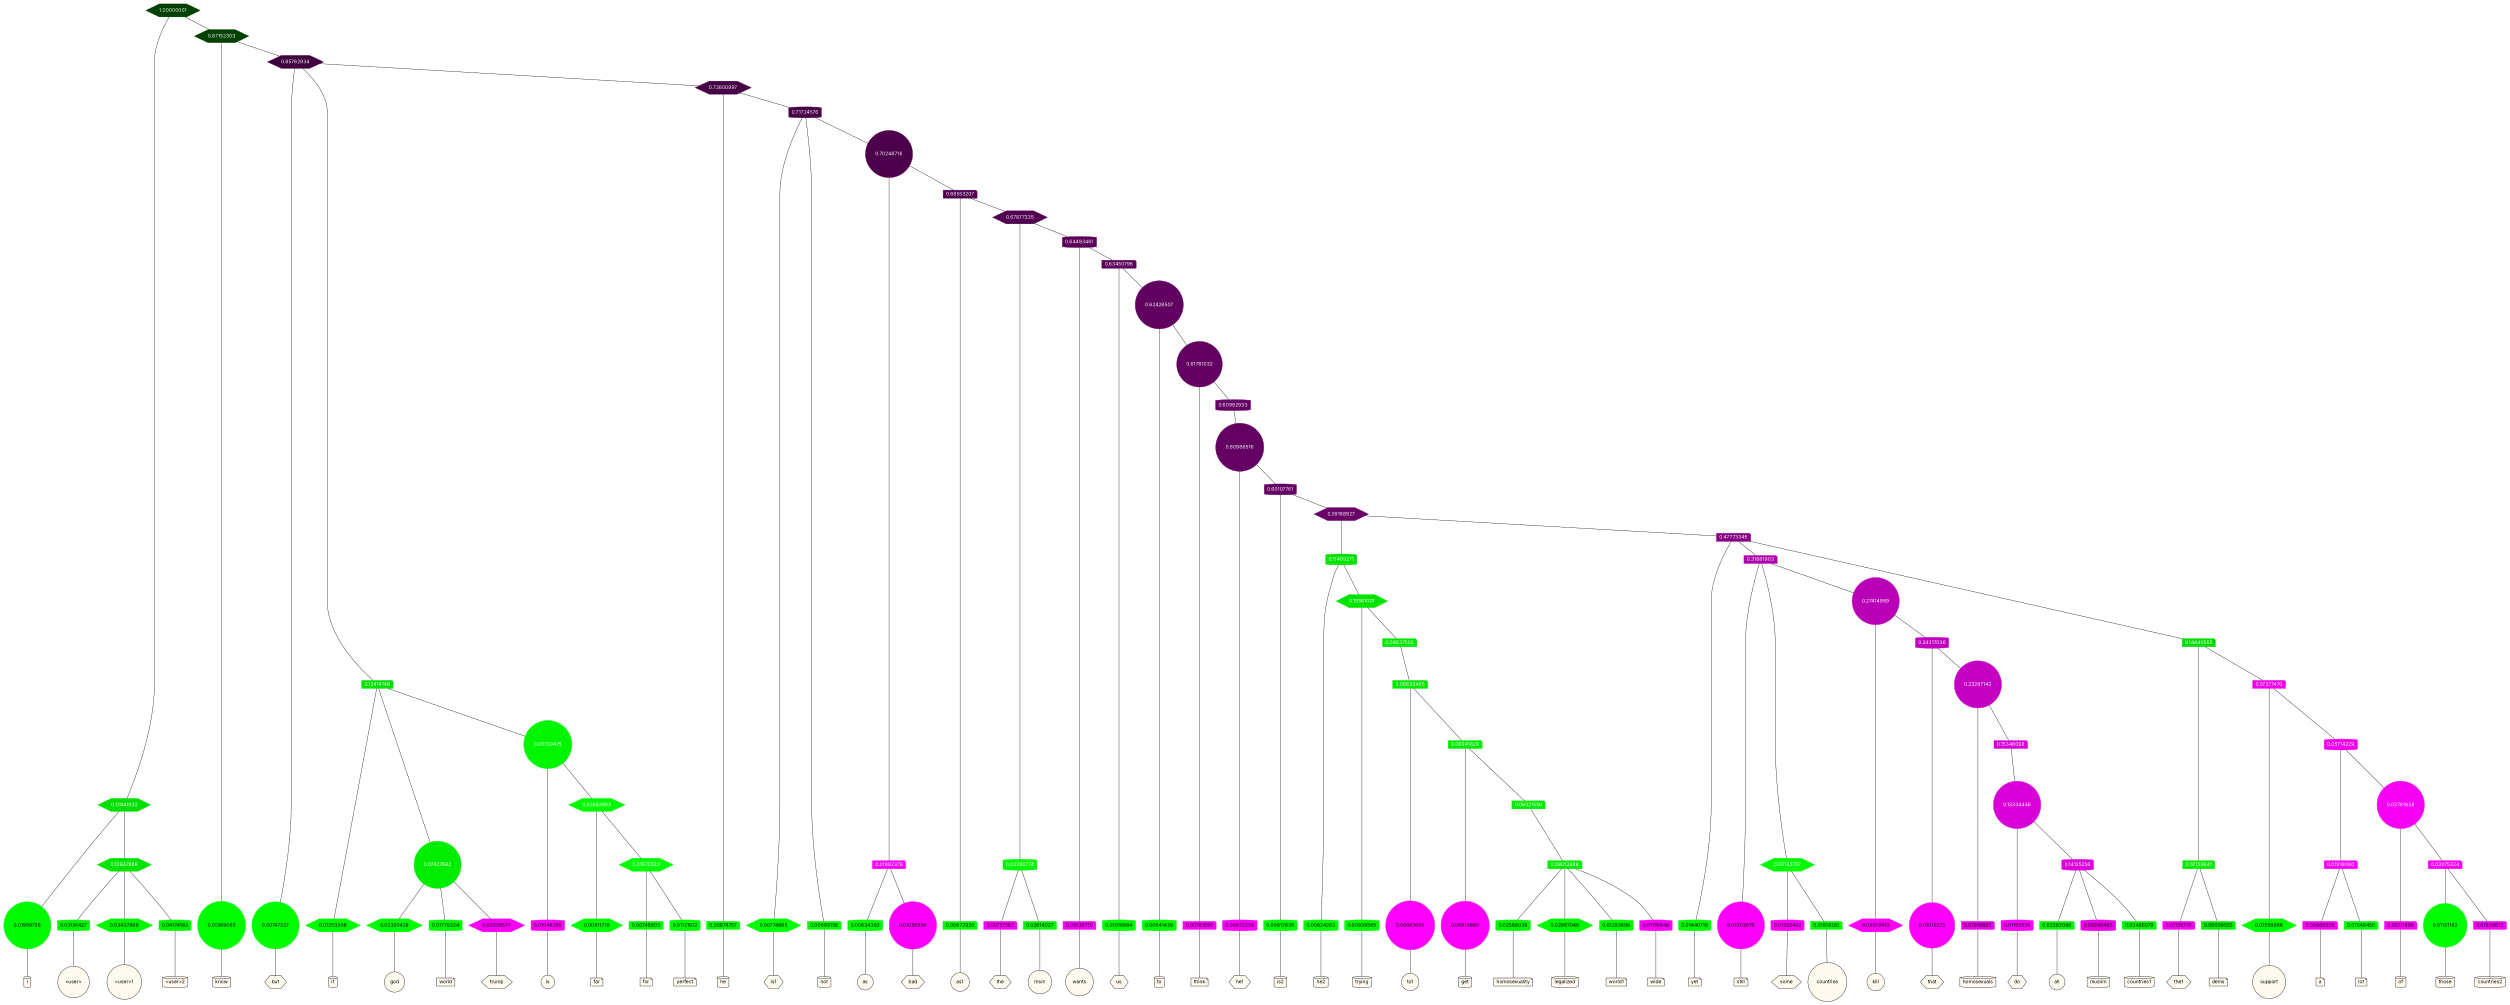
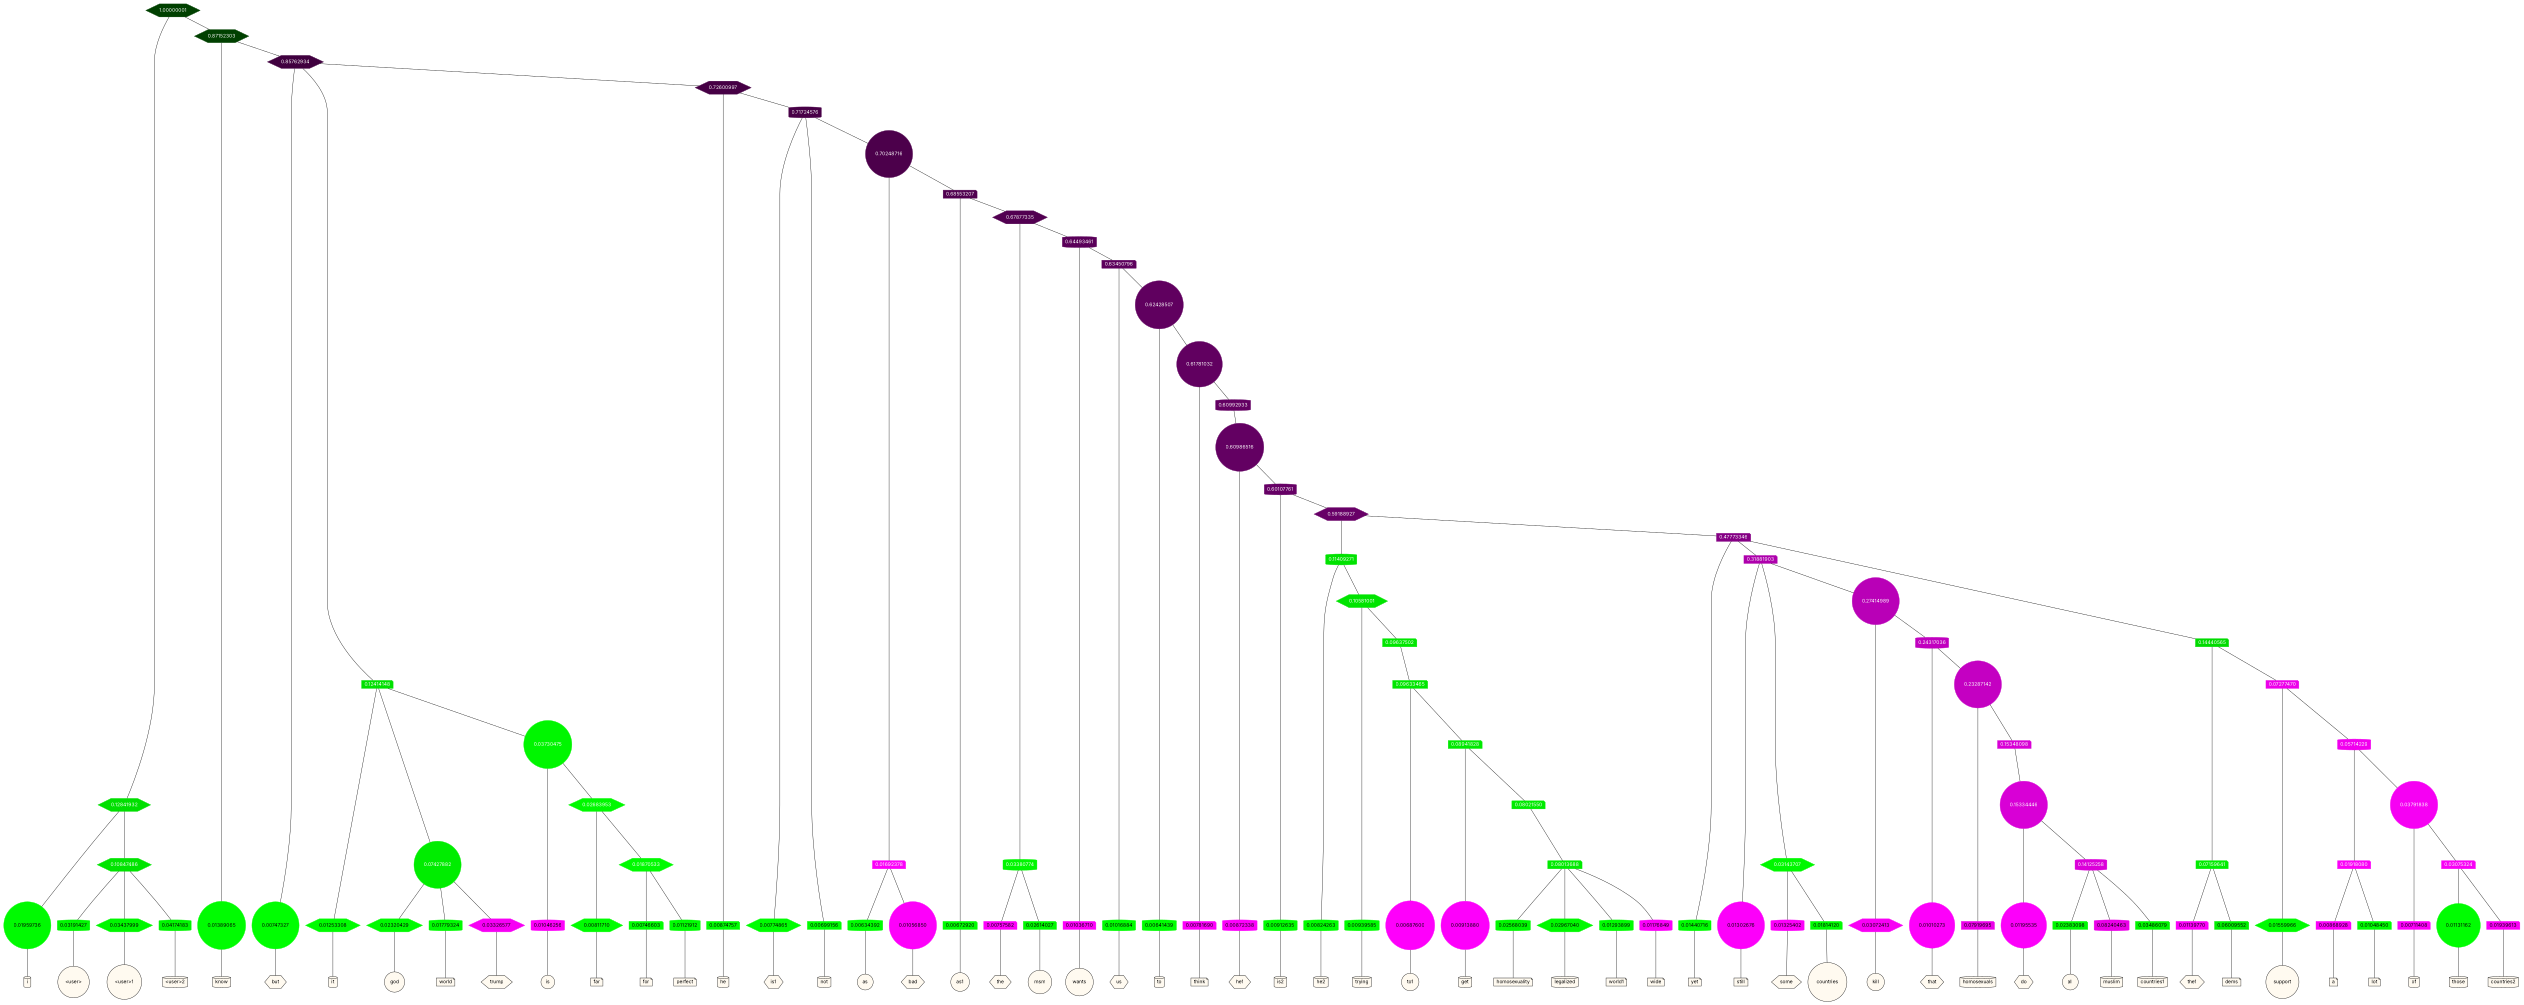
(2017, 925) -> (2024, 925)
